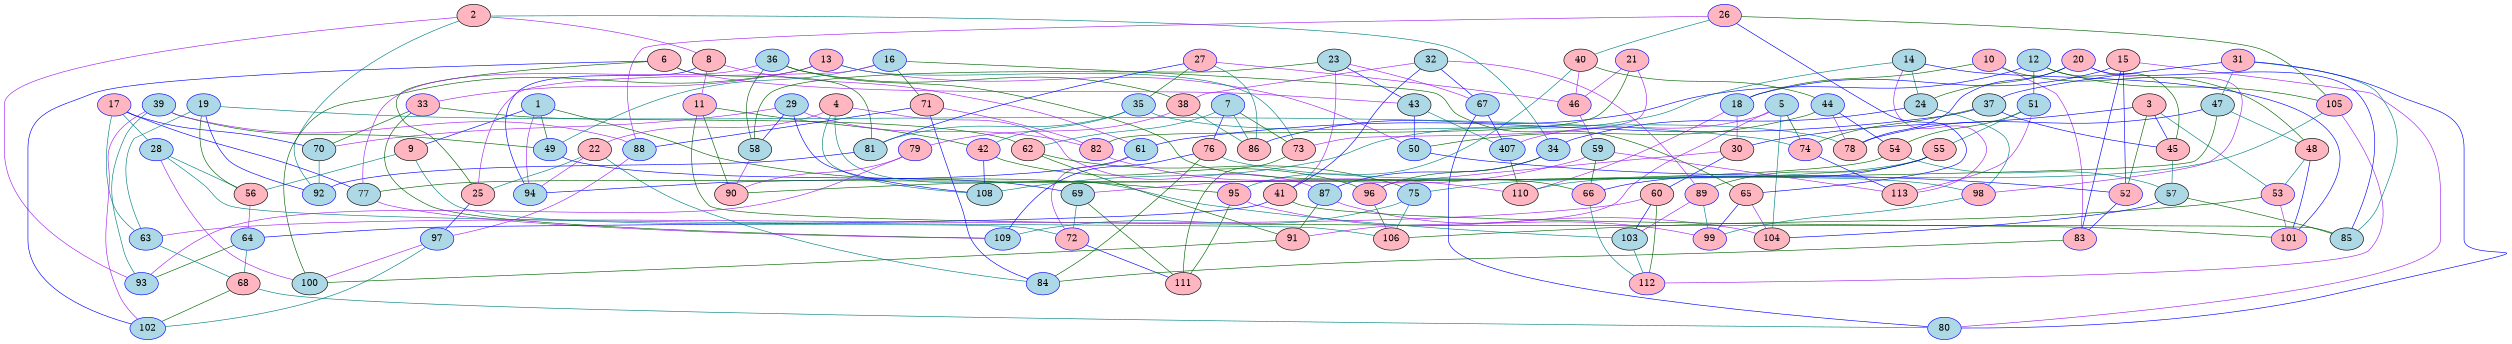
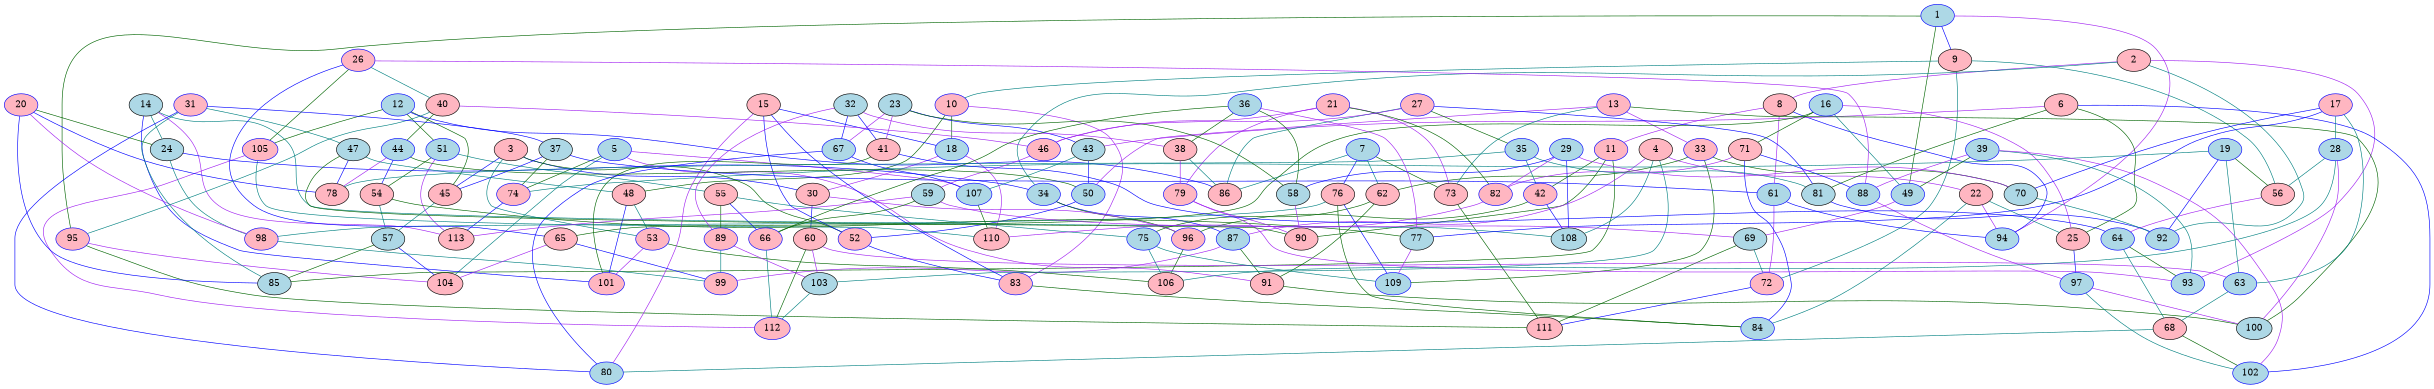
none -> (1475, 69)
none -> (1253, 126)
(1507, 150) -> (974, 194)
(762, 177) -> (1850, 215)
(1644, 215) -> (814, 259)
